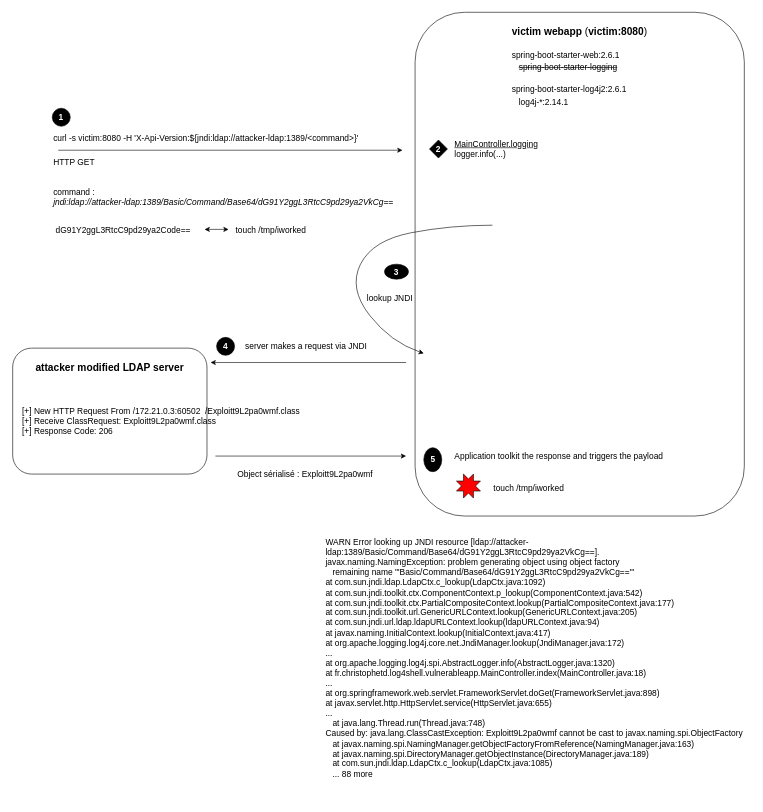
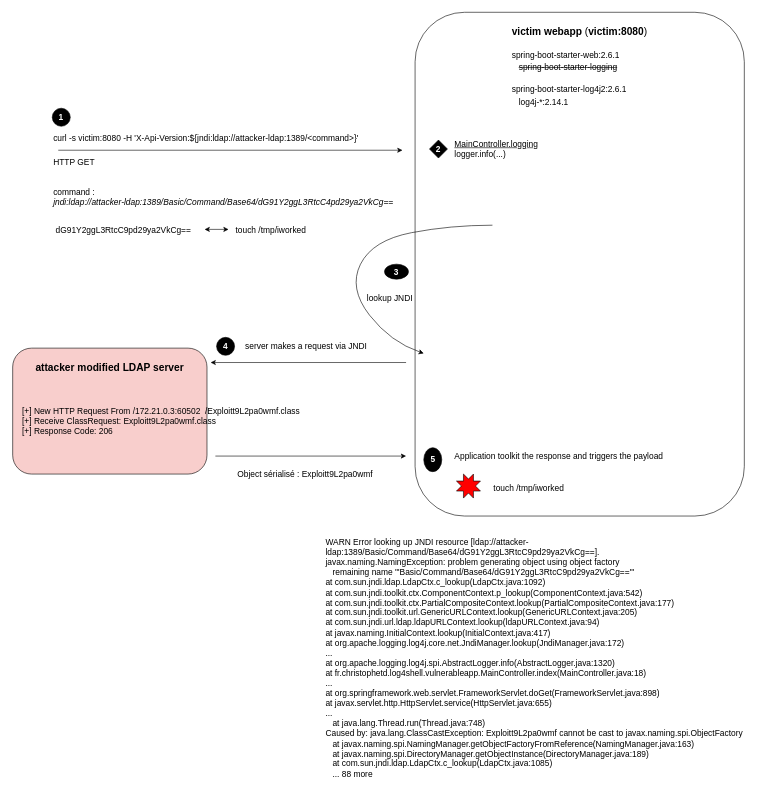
(234, 198) -> (234, 198)
(121, 230) -> (121, 230)
(110, 411) -> (110, 411)
